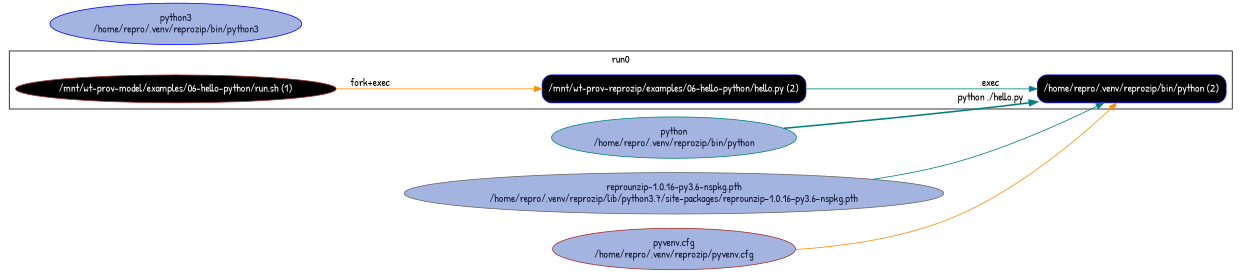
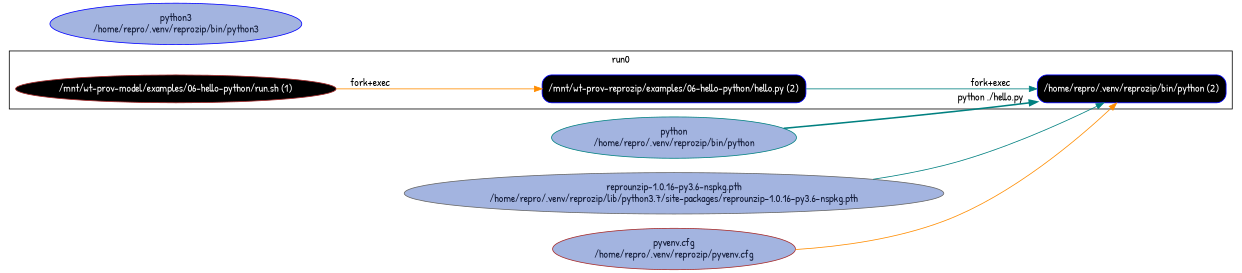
(991, 83) -> (991, 83)
